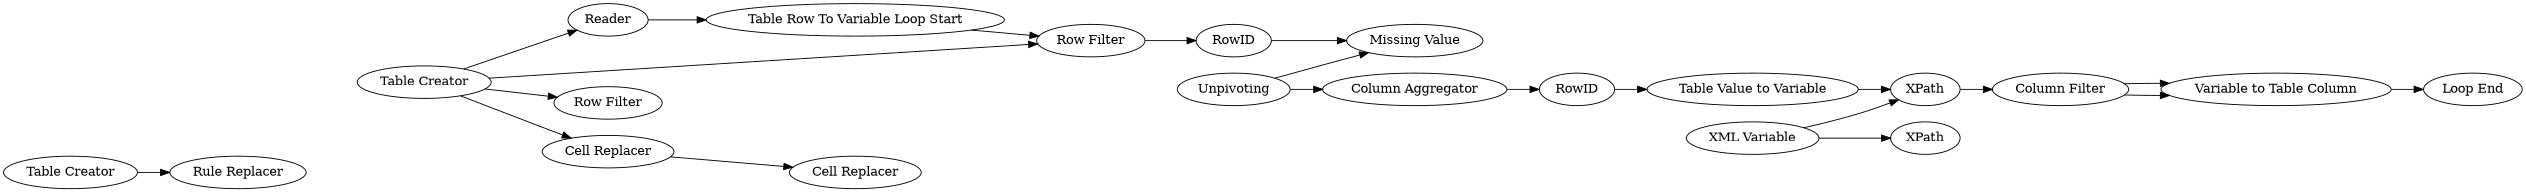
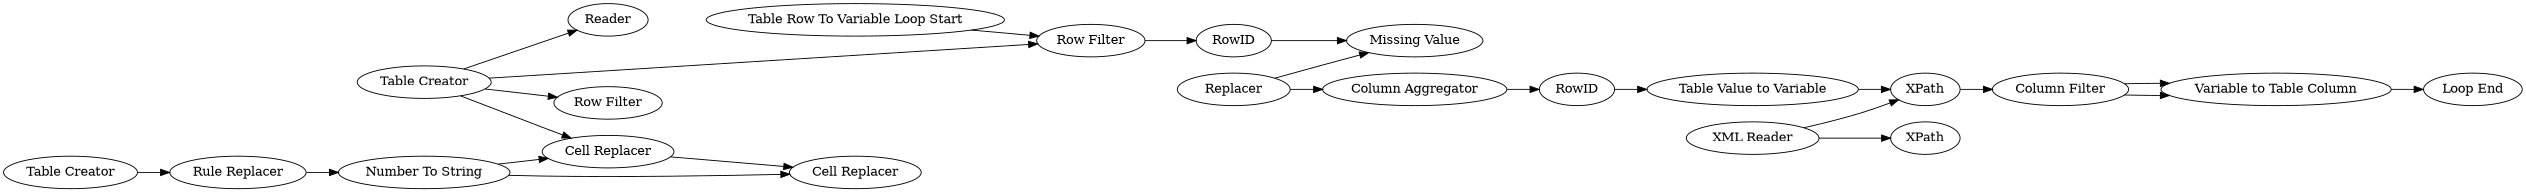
(673, 20) -> none
(1234, 89) -> (1234, 89)
(1753, 138) -> (1753, 138)
none -> (424, 172)
